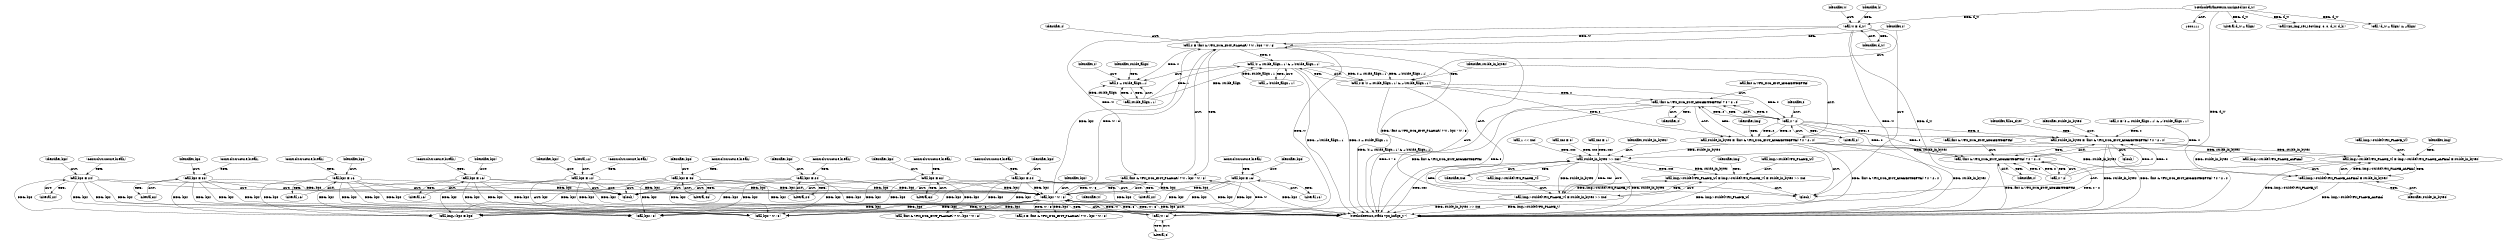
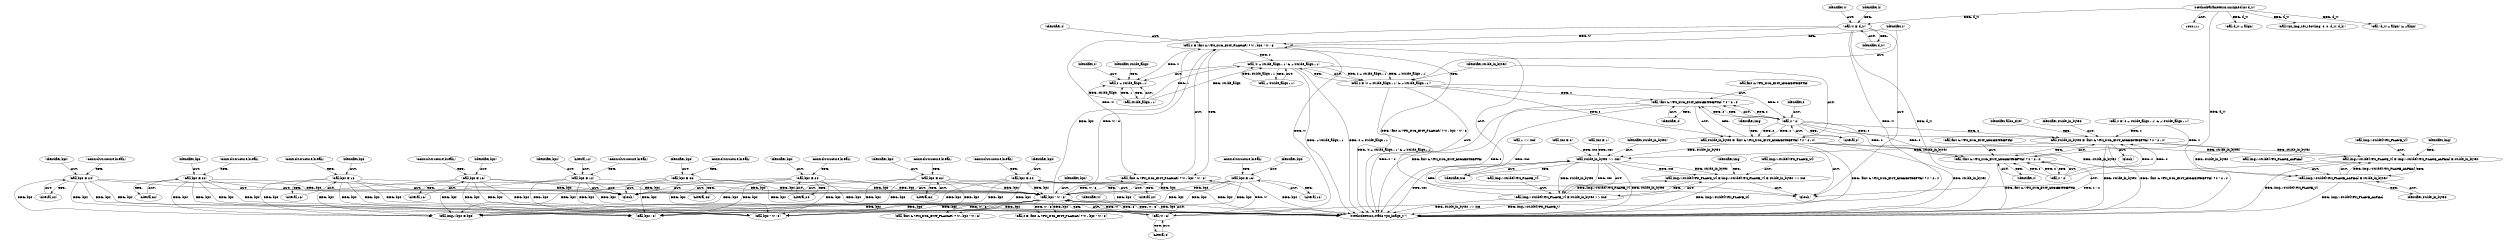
(2239, 27) -> (2239, 27)
(1557, 150) -> (1508, 162)
(684, 189) -> none
(541, 197) -> (541, 197)
